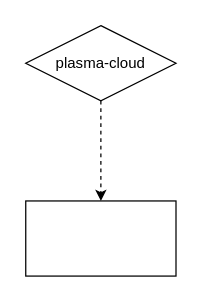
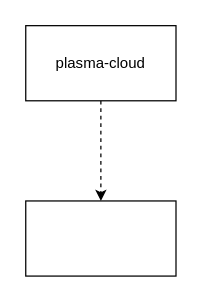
(101, 63) -> (101, 63)
